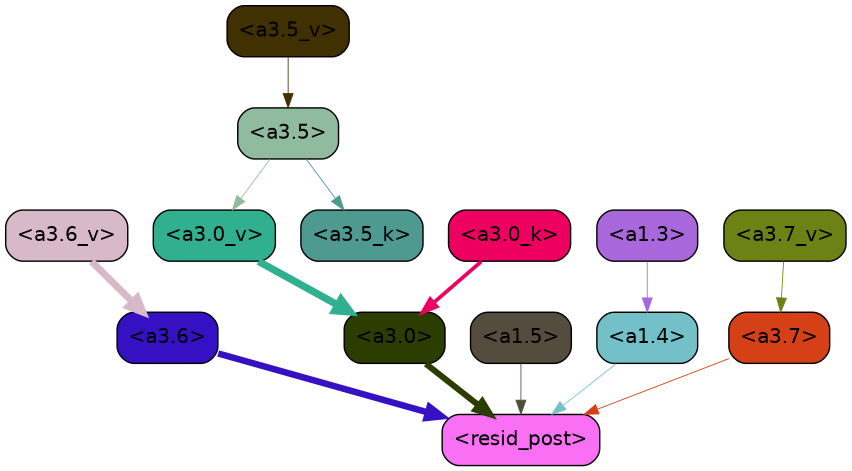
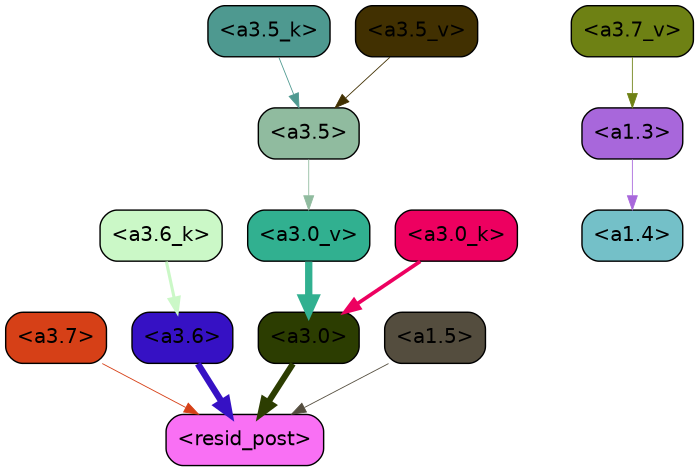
(321, 179) -> (286, 76)
(67, 236) -> none
none -> (161, 236)
(783, 280) -> (632, 75)
(590, 385) -> none
